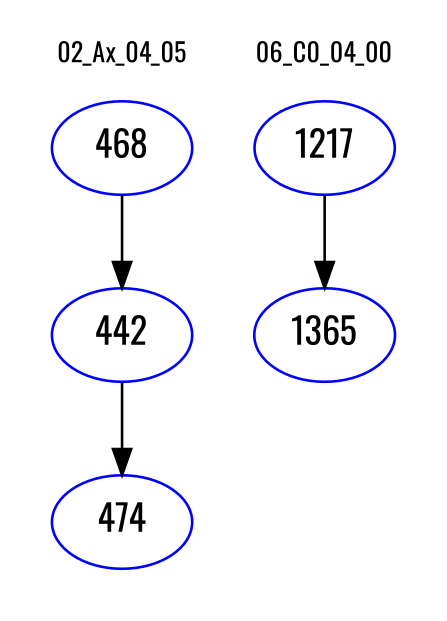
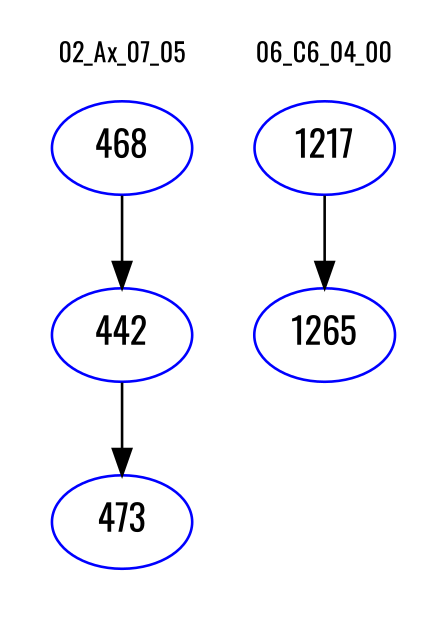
(122, 56) -> (122, 56)
(325, 56) -> (325, 56)
(325, 335) -> (325, 335)
(122, 522) -> (122, 522)
